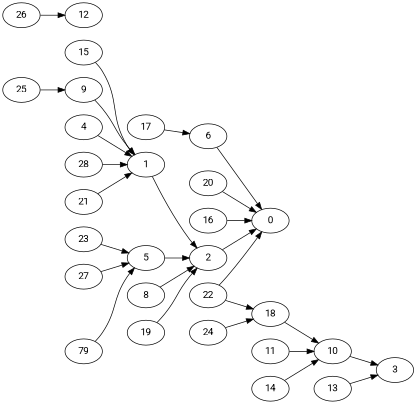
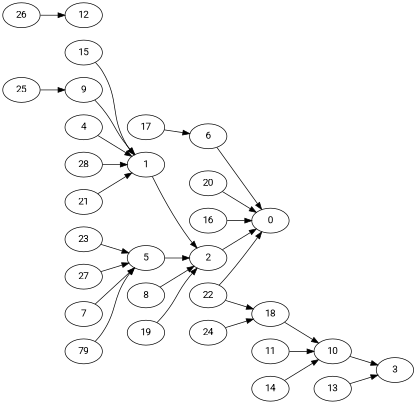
none -> (84, 314)
